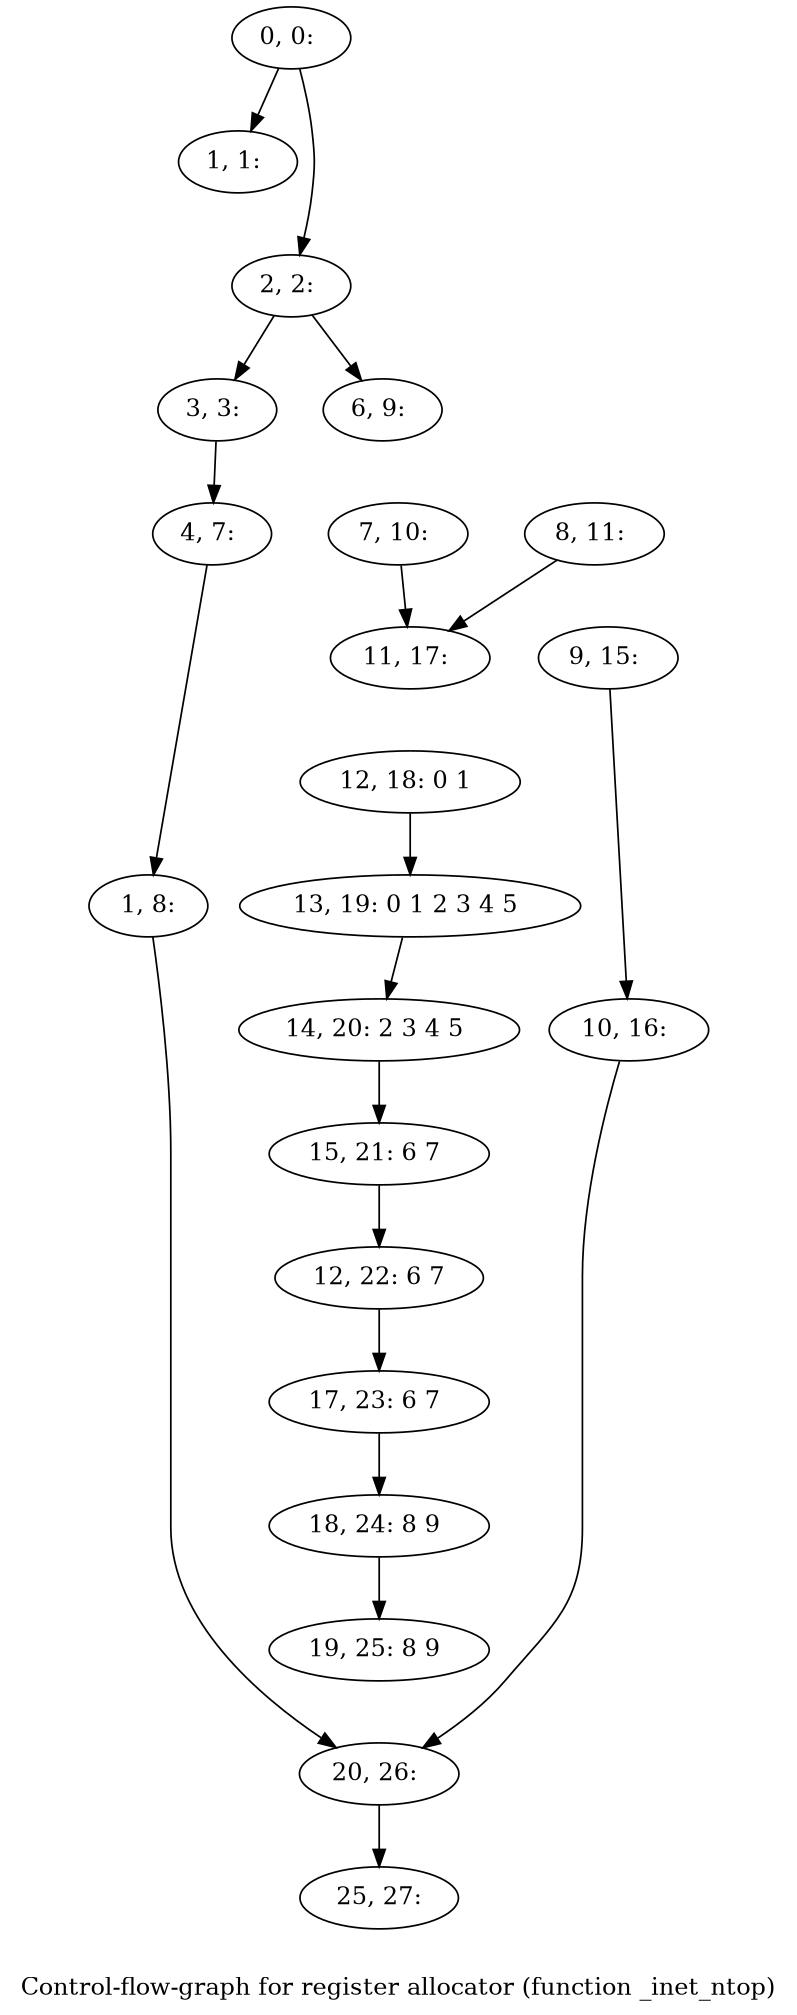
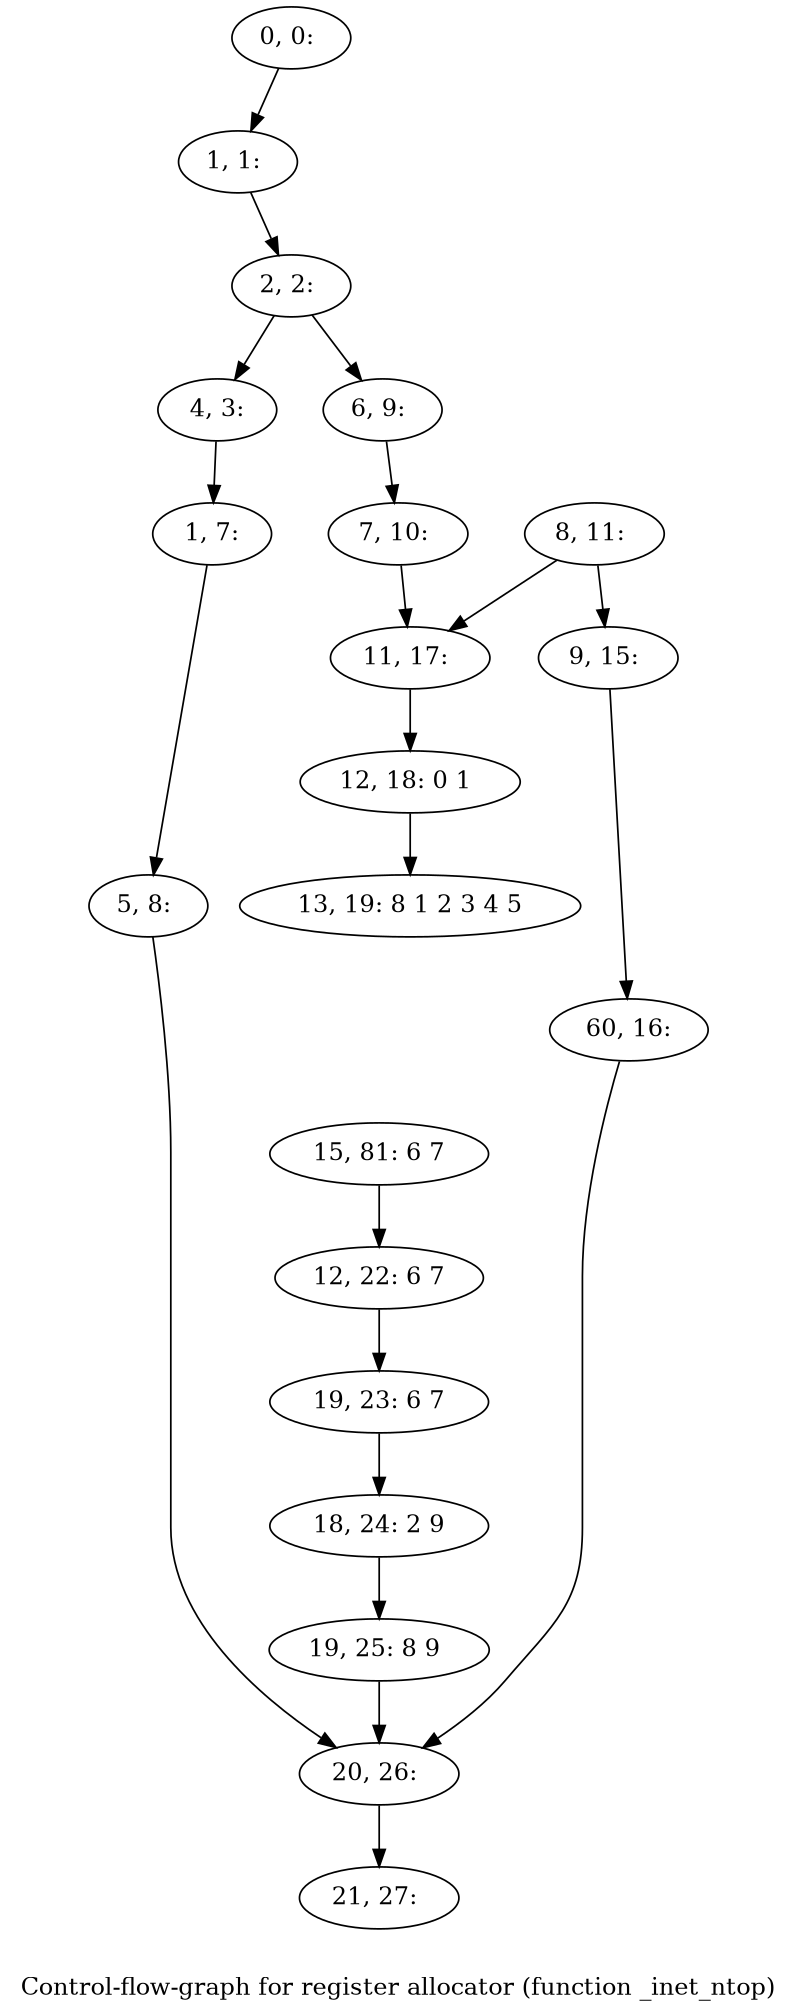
(314, 153) -> (261, 215)
(217, 410) -> (217, 410)
none -> (389, 463)
(212, 534) -> (212, 534)
none -> (600, 587)
none -> (410, 711)
(148, 906) -> (148, 906)
(410, 906) -> (410, 906)
(379, 1030) -> none
(629, 1030) -> (629, 1030)
(379, 1154) -> (379, 1154)
(379, 1402) -> (379, 1402)
(379, 1526) -> (379, 1526)
none -> (379, 1703)
(379, 1898) -> (379, 1898)
